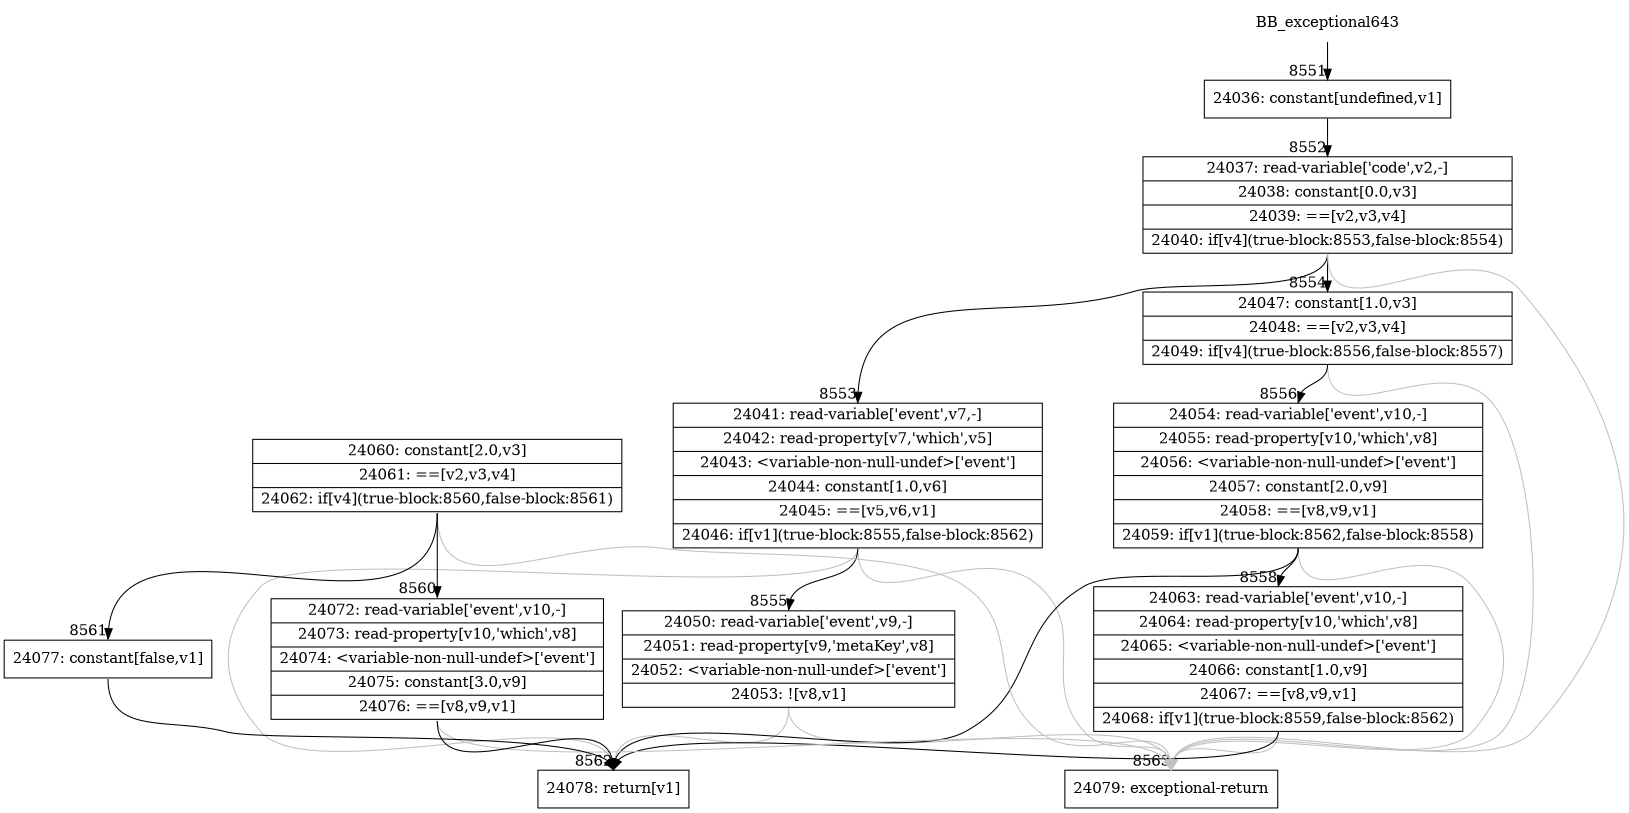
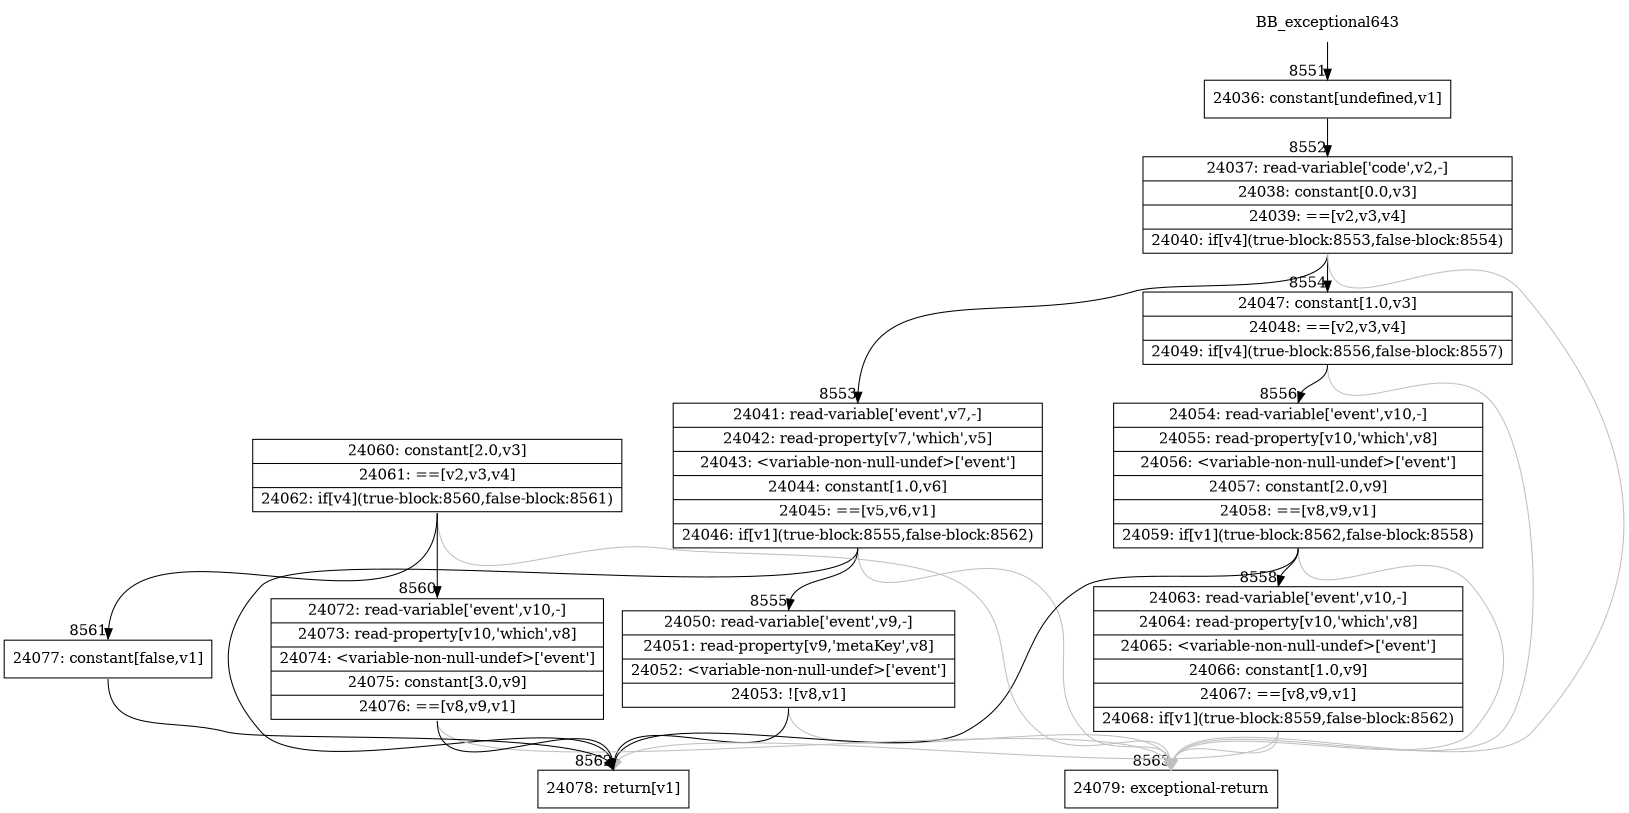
(328, 572) -> (328, 572)
(706, 740) -> (706, 740)
(950, 751) -> (950, 751)
